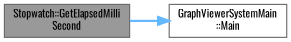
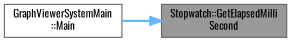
(144, 21) -> (136, 21)
